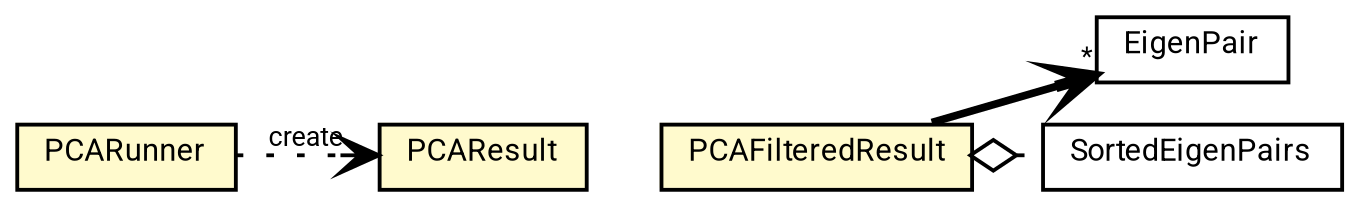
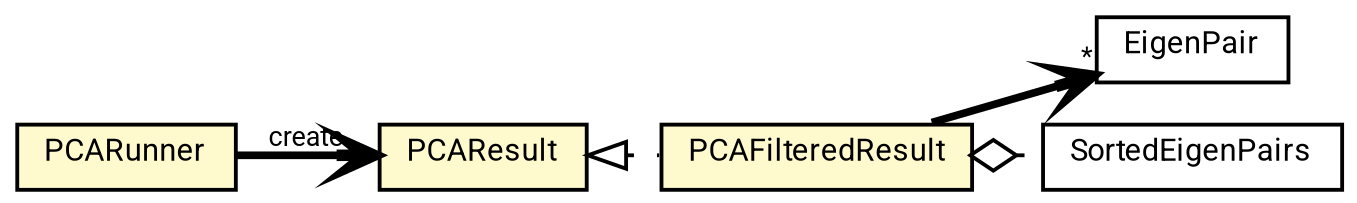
(288, 155) -> (288, 155)
none -> (643, 155)
